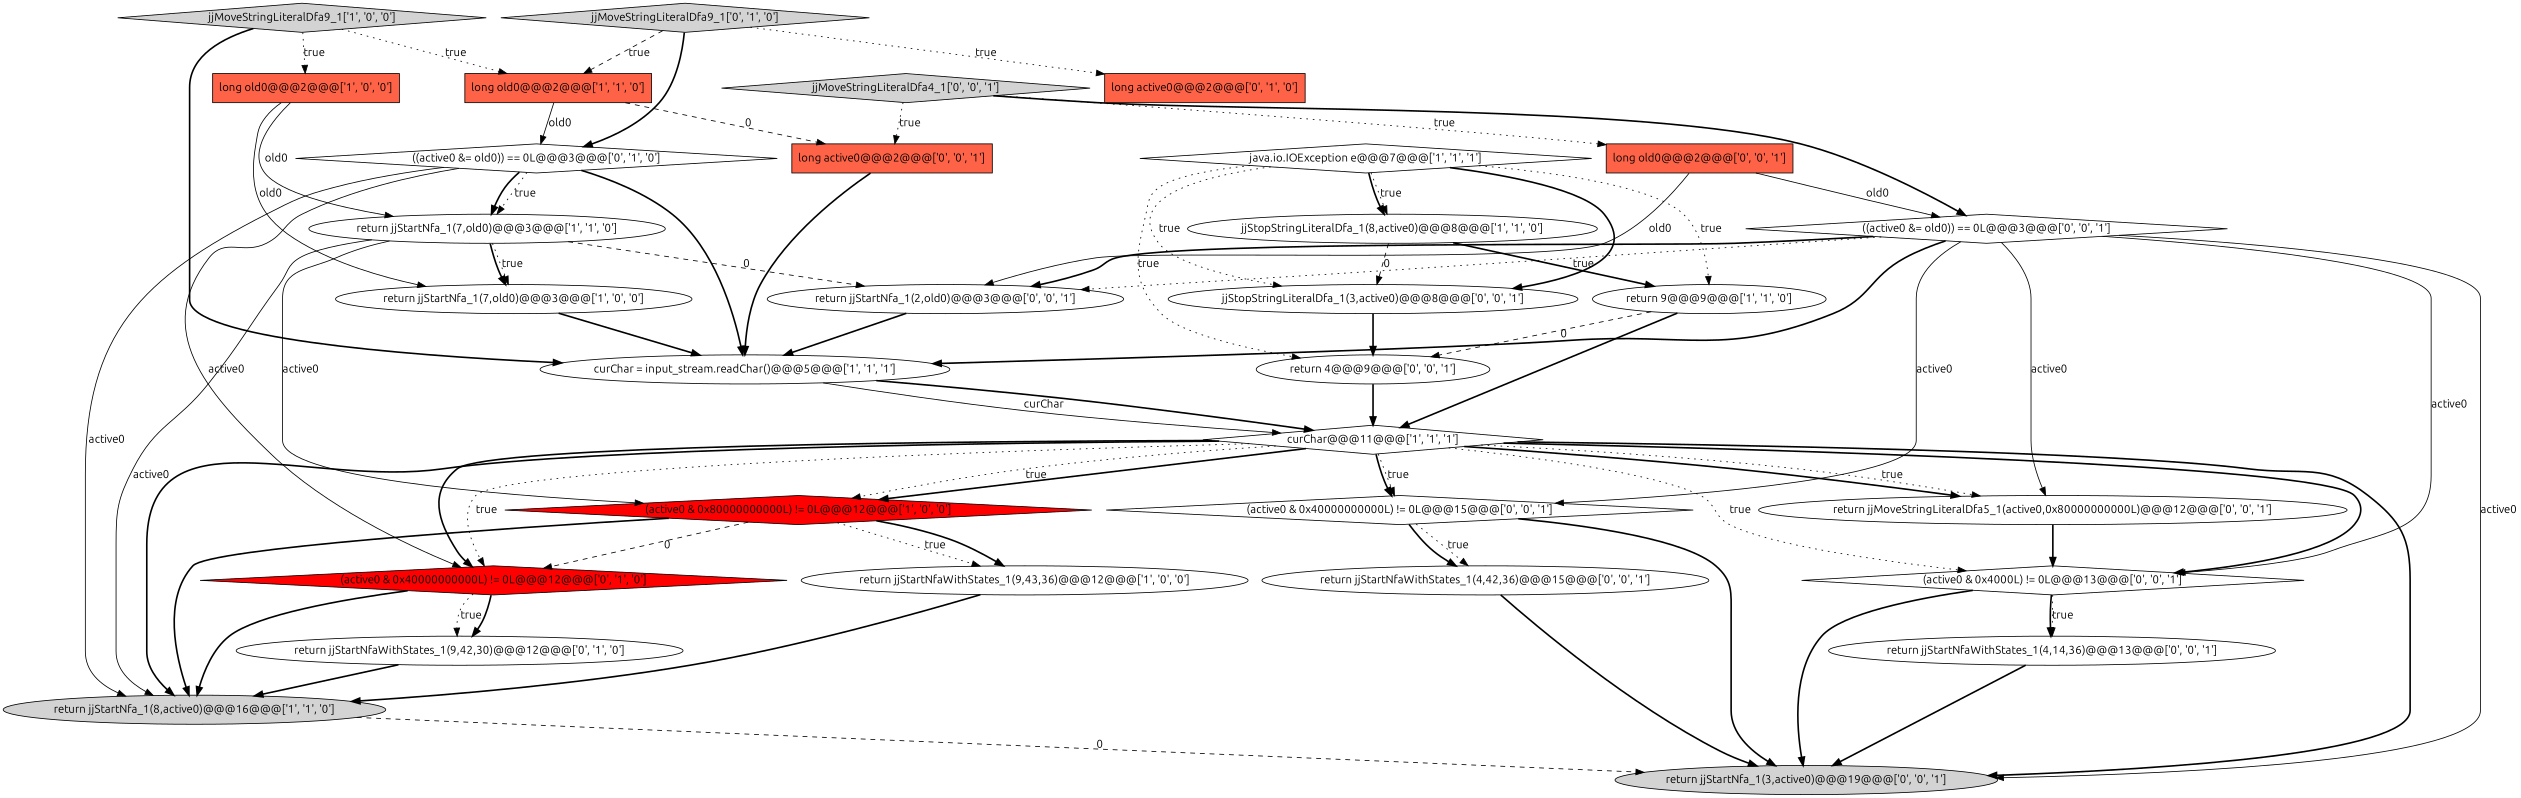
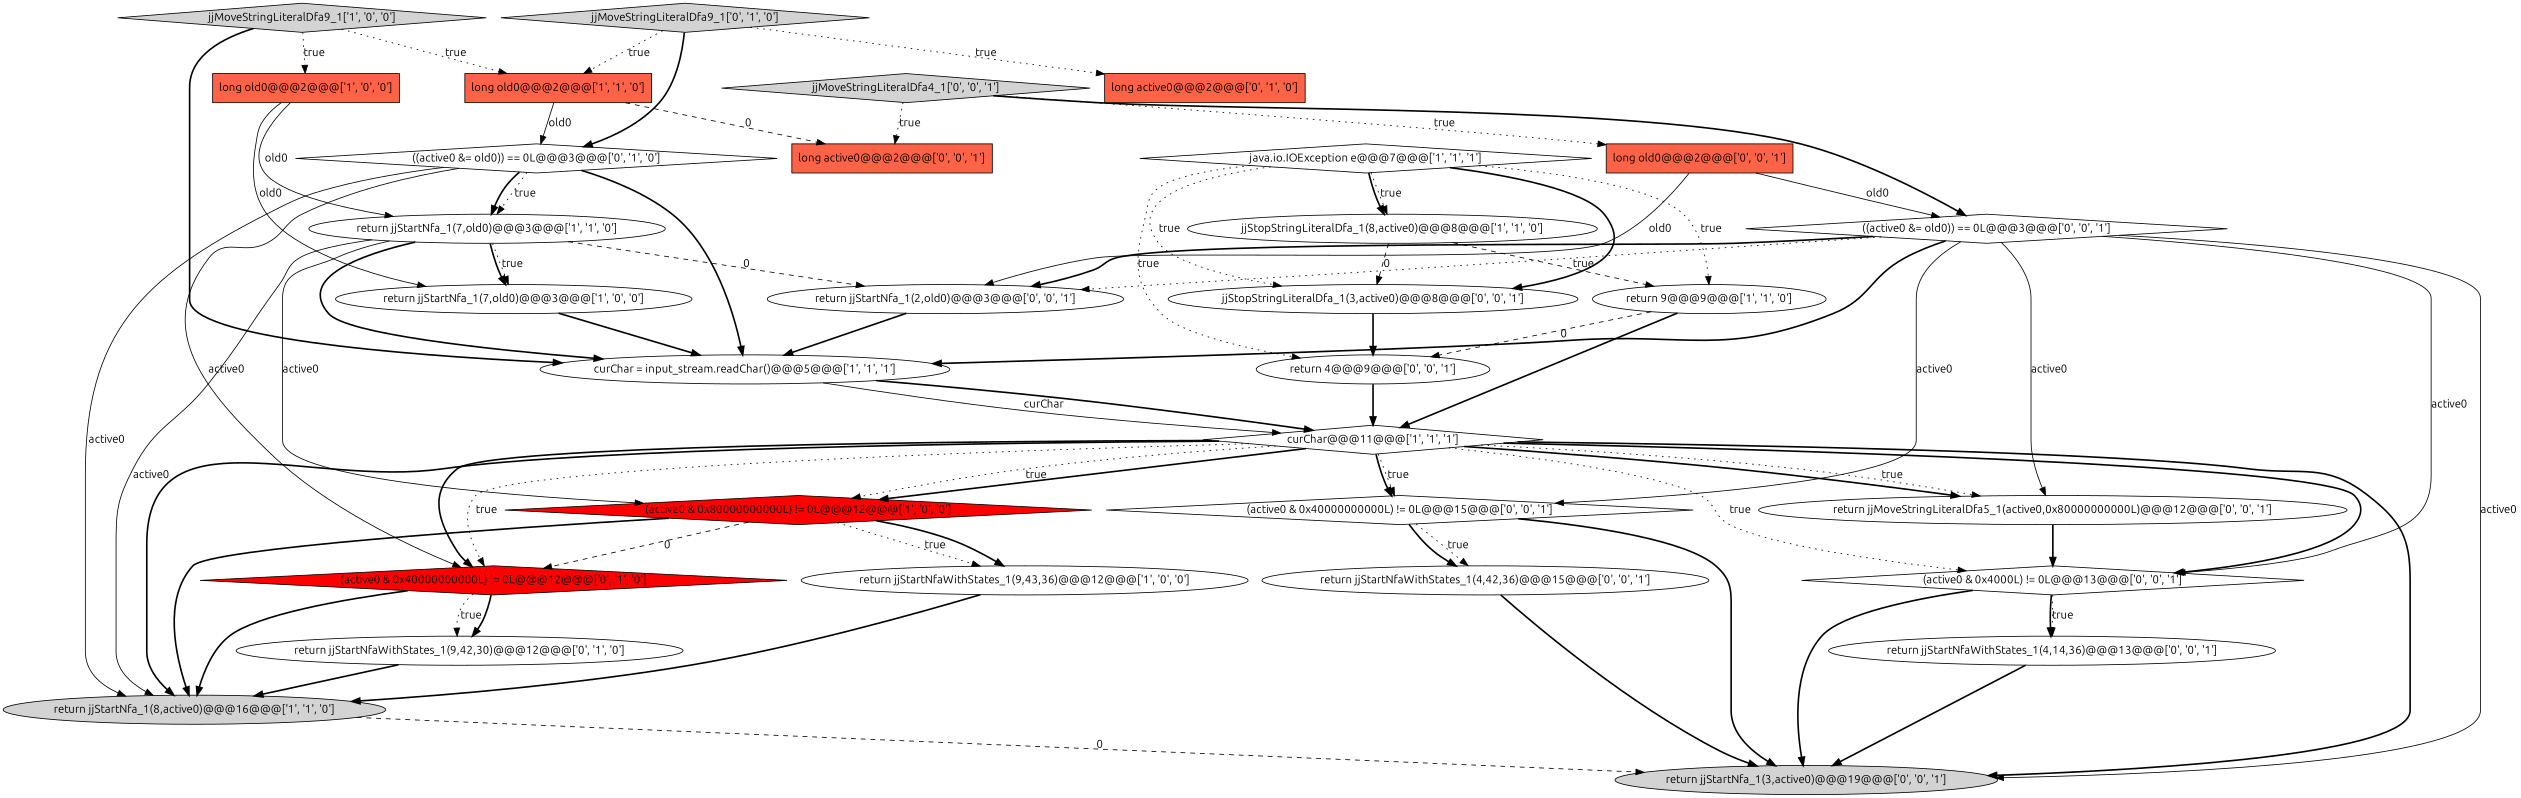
(627, 50) -> (627, 50)
(787, 246) -> (393, 335)
(1554, 265) -> (1554, 265)
